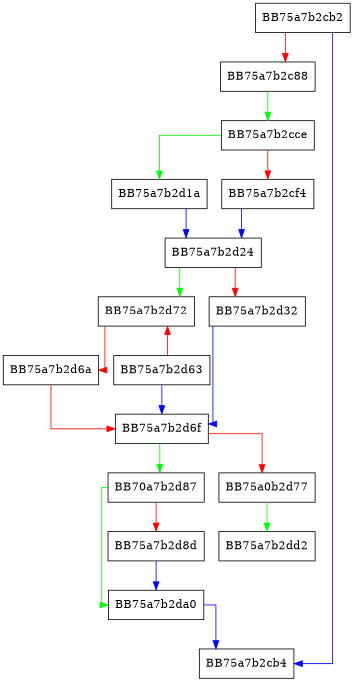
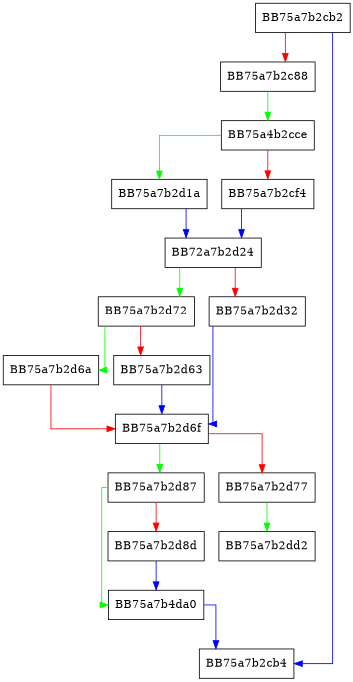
(268, 135) -> (268, 135)
(213, 253) -> (213, 253)
(168, 345) -> (141, 337)
(105, 349) -> (105, 349)
(156, 488) -> (156, 488)
(267, 488) -> (267, 488)
(156, 605) -> (156, 605)
